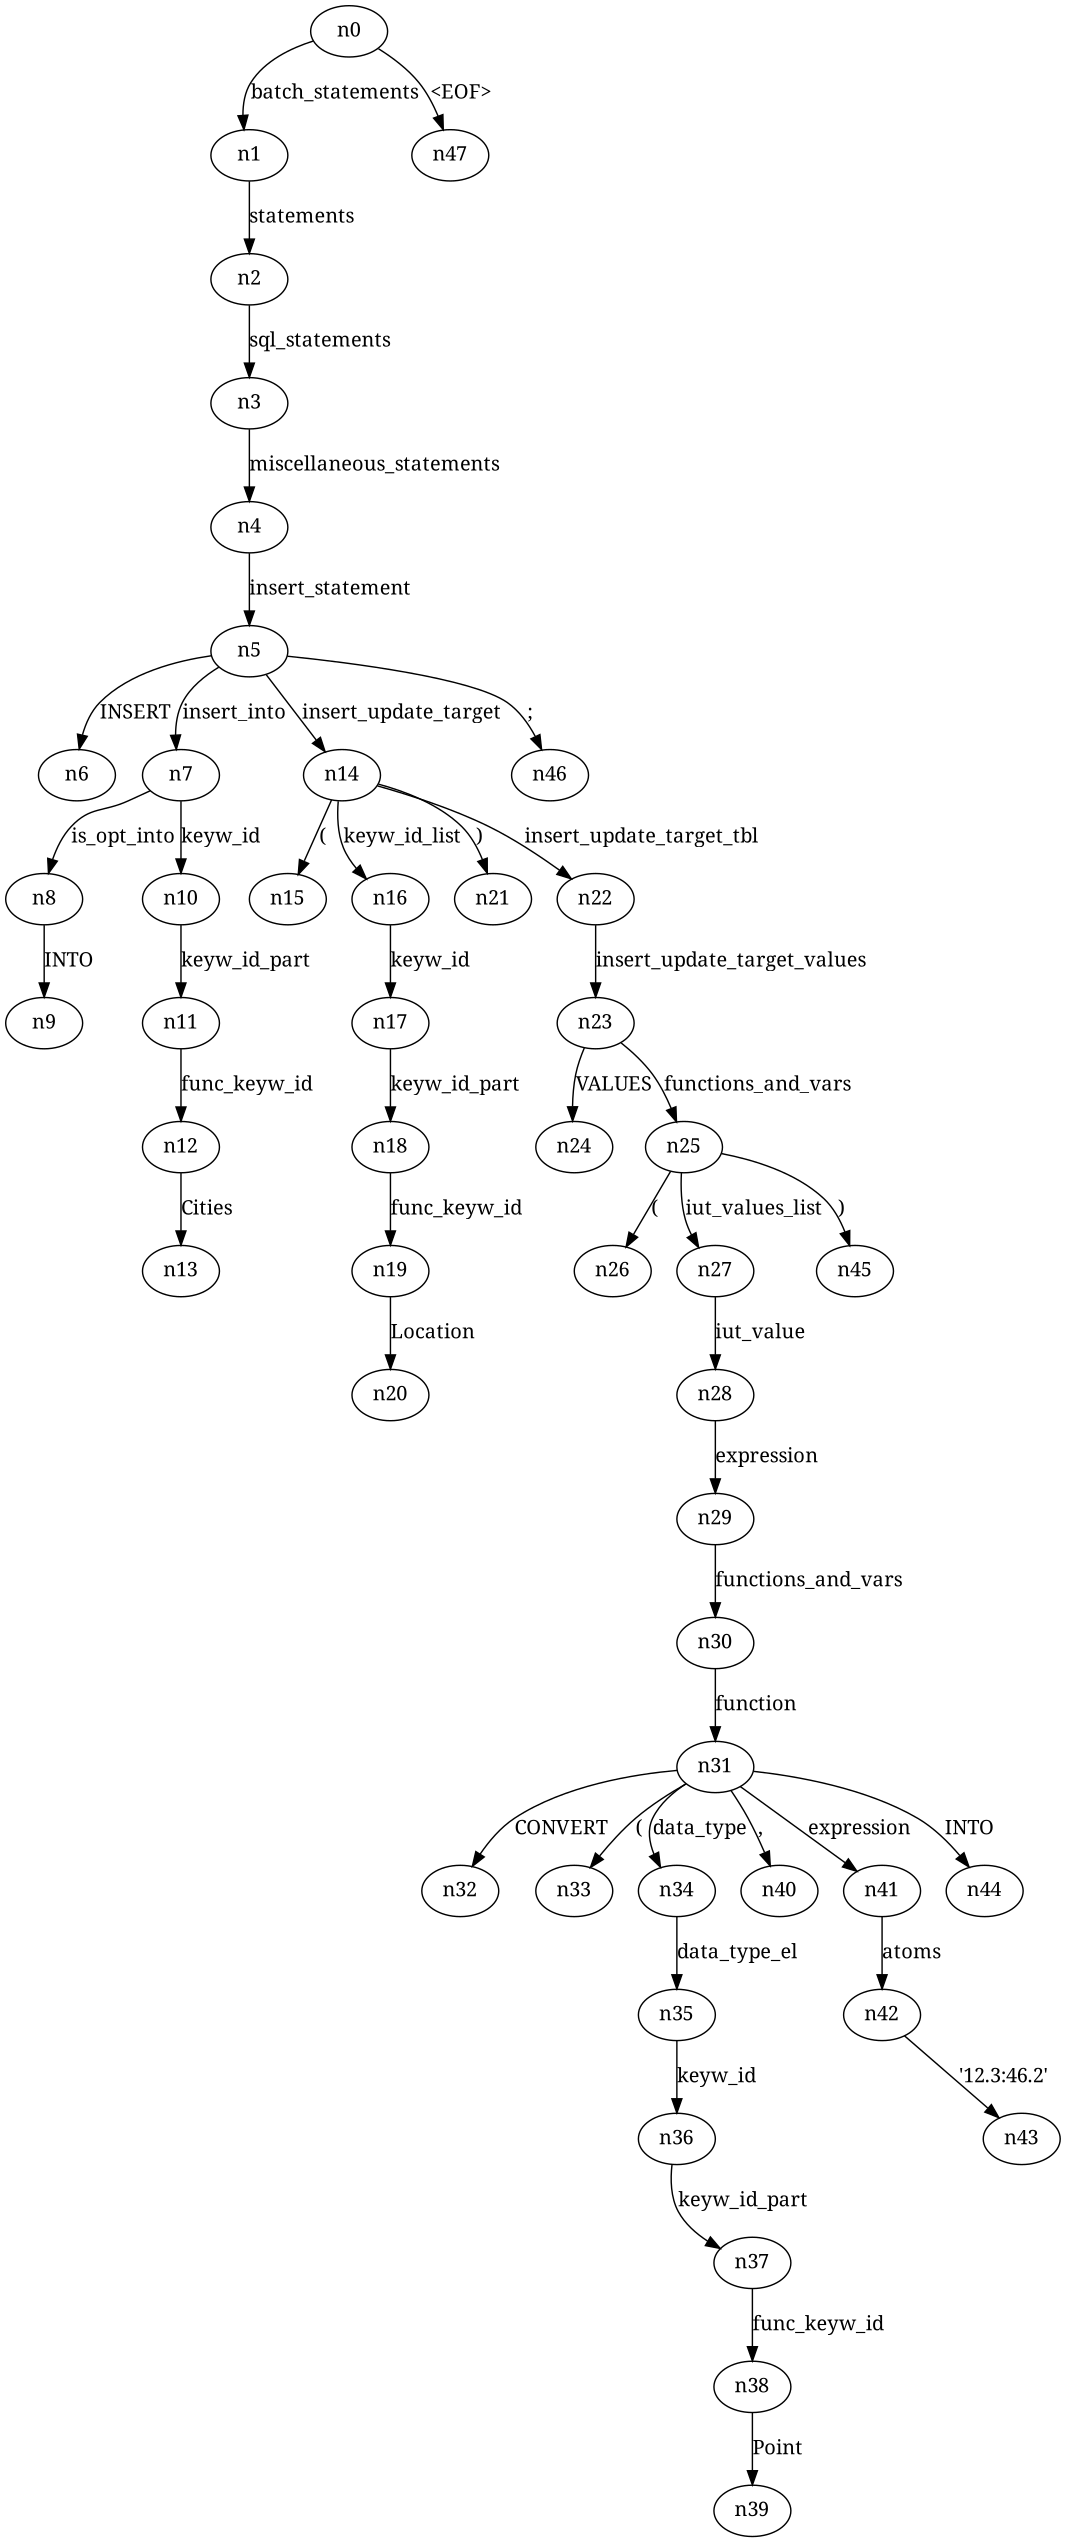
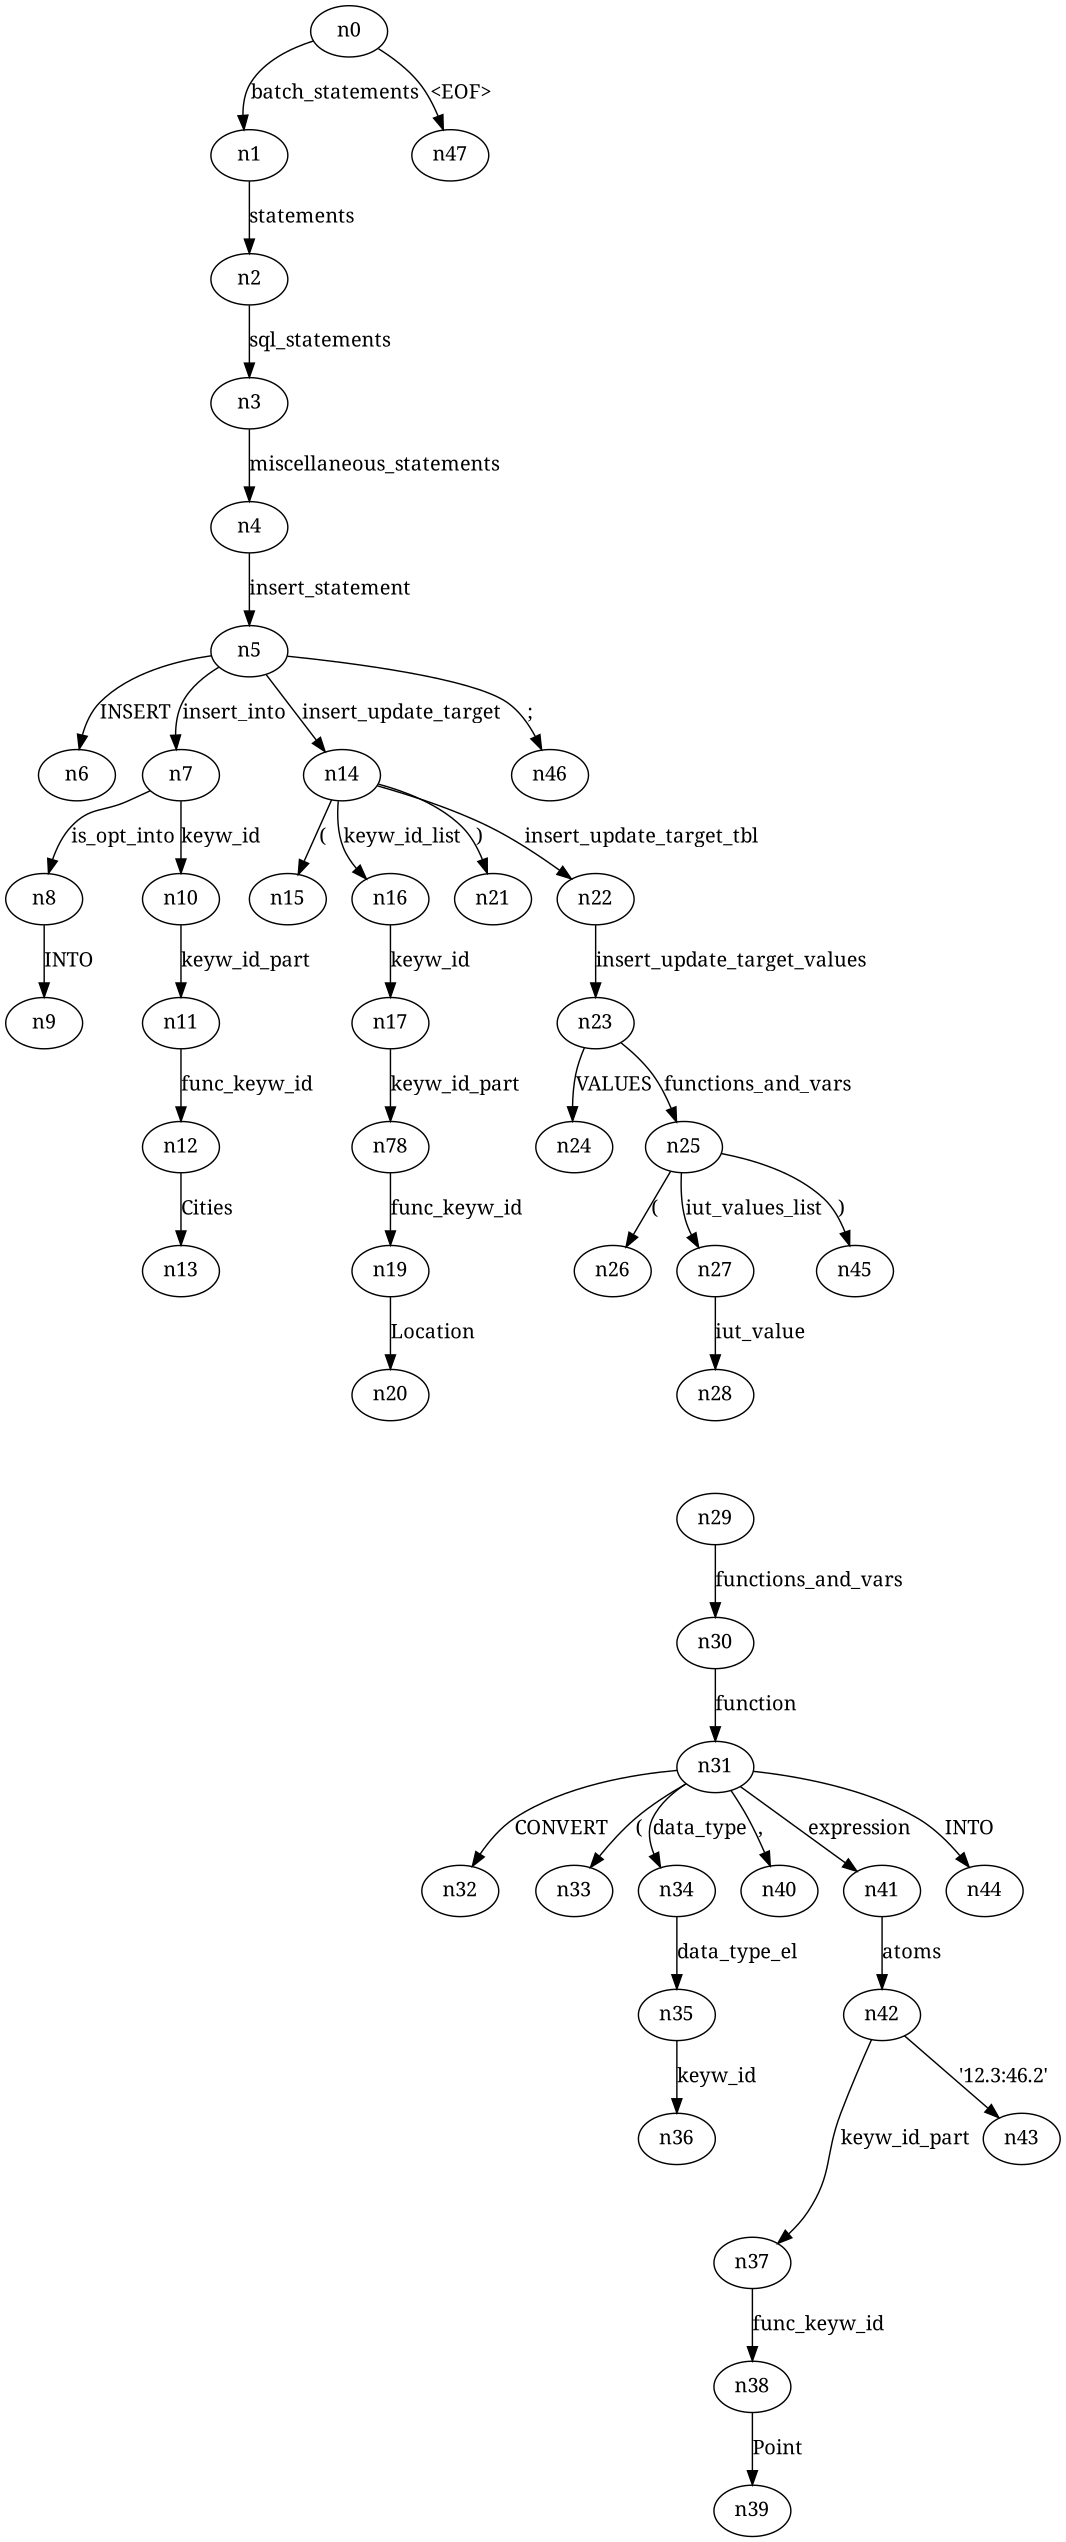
(390, 1147) -> (390, 1147)
(715, 1450) -> none
(677, 2209) -> (833, 2139)
